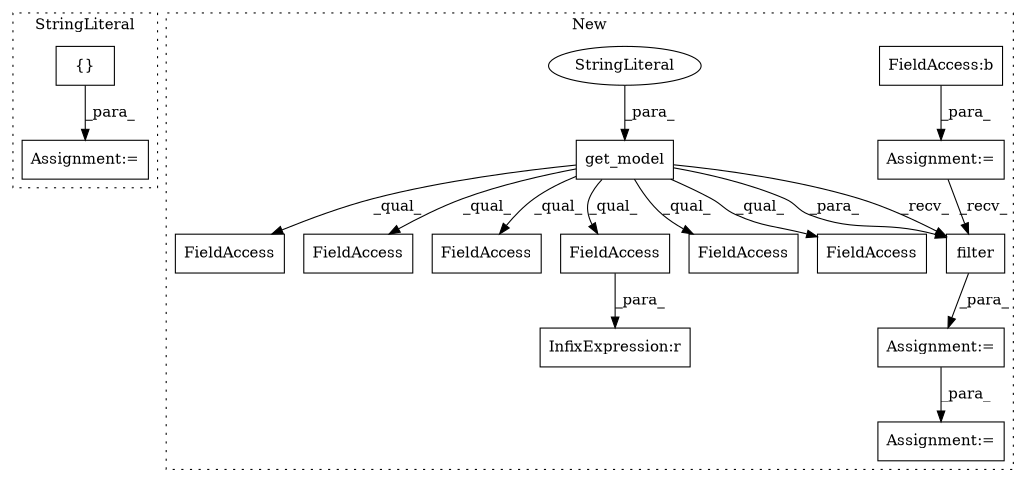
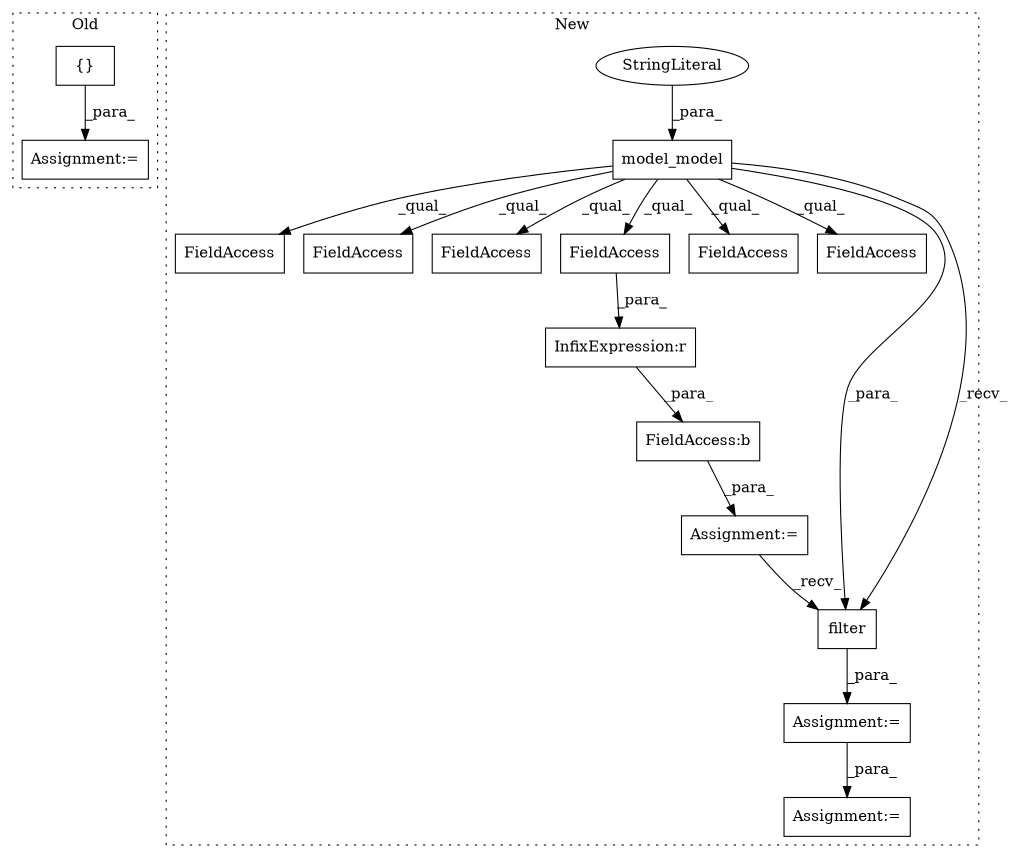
(85, 25) -> (85, 25)
(625, 160) -> (672, 160)
none -> (656, 390)
